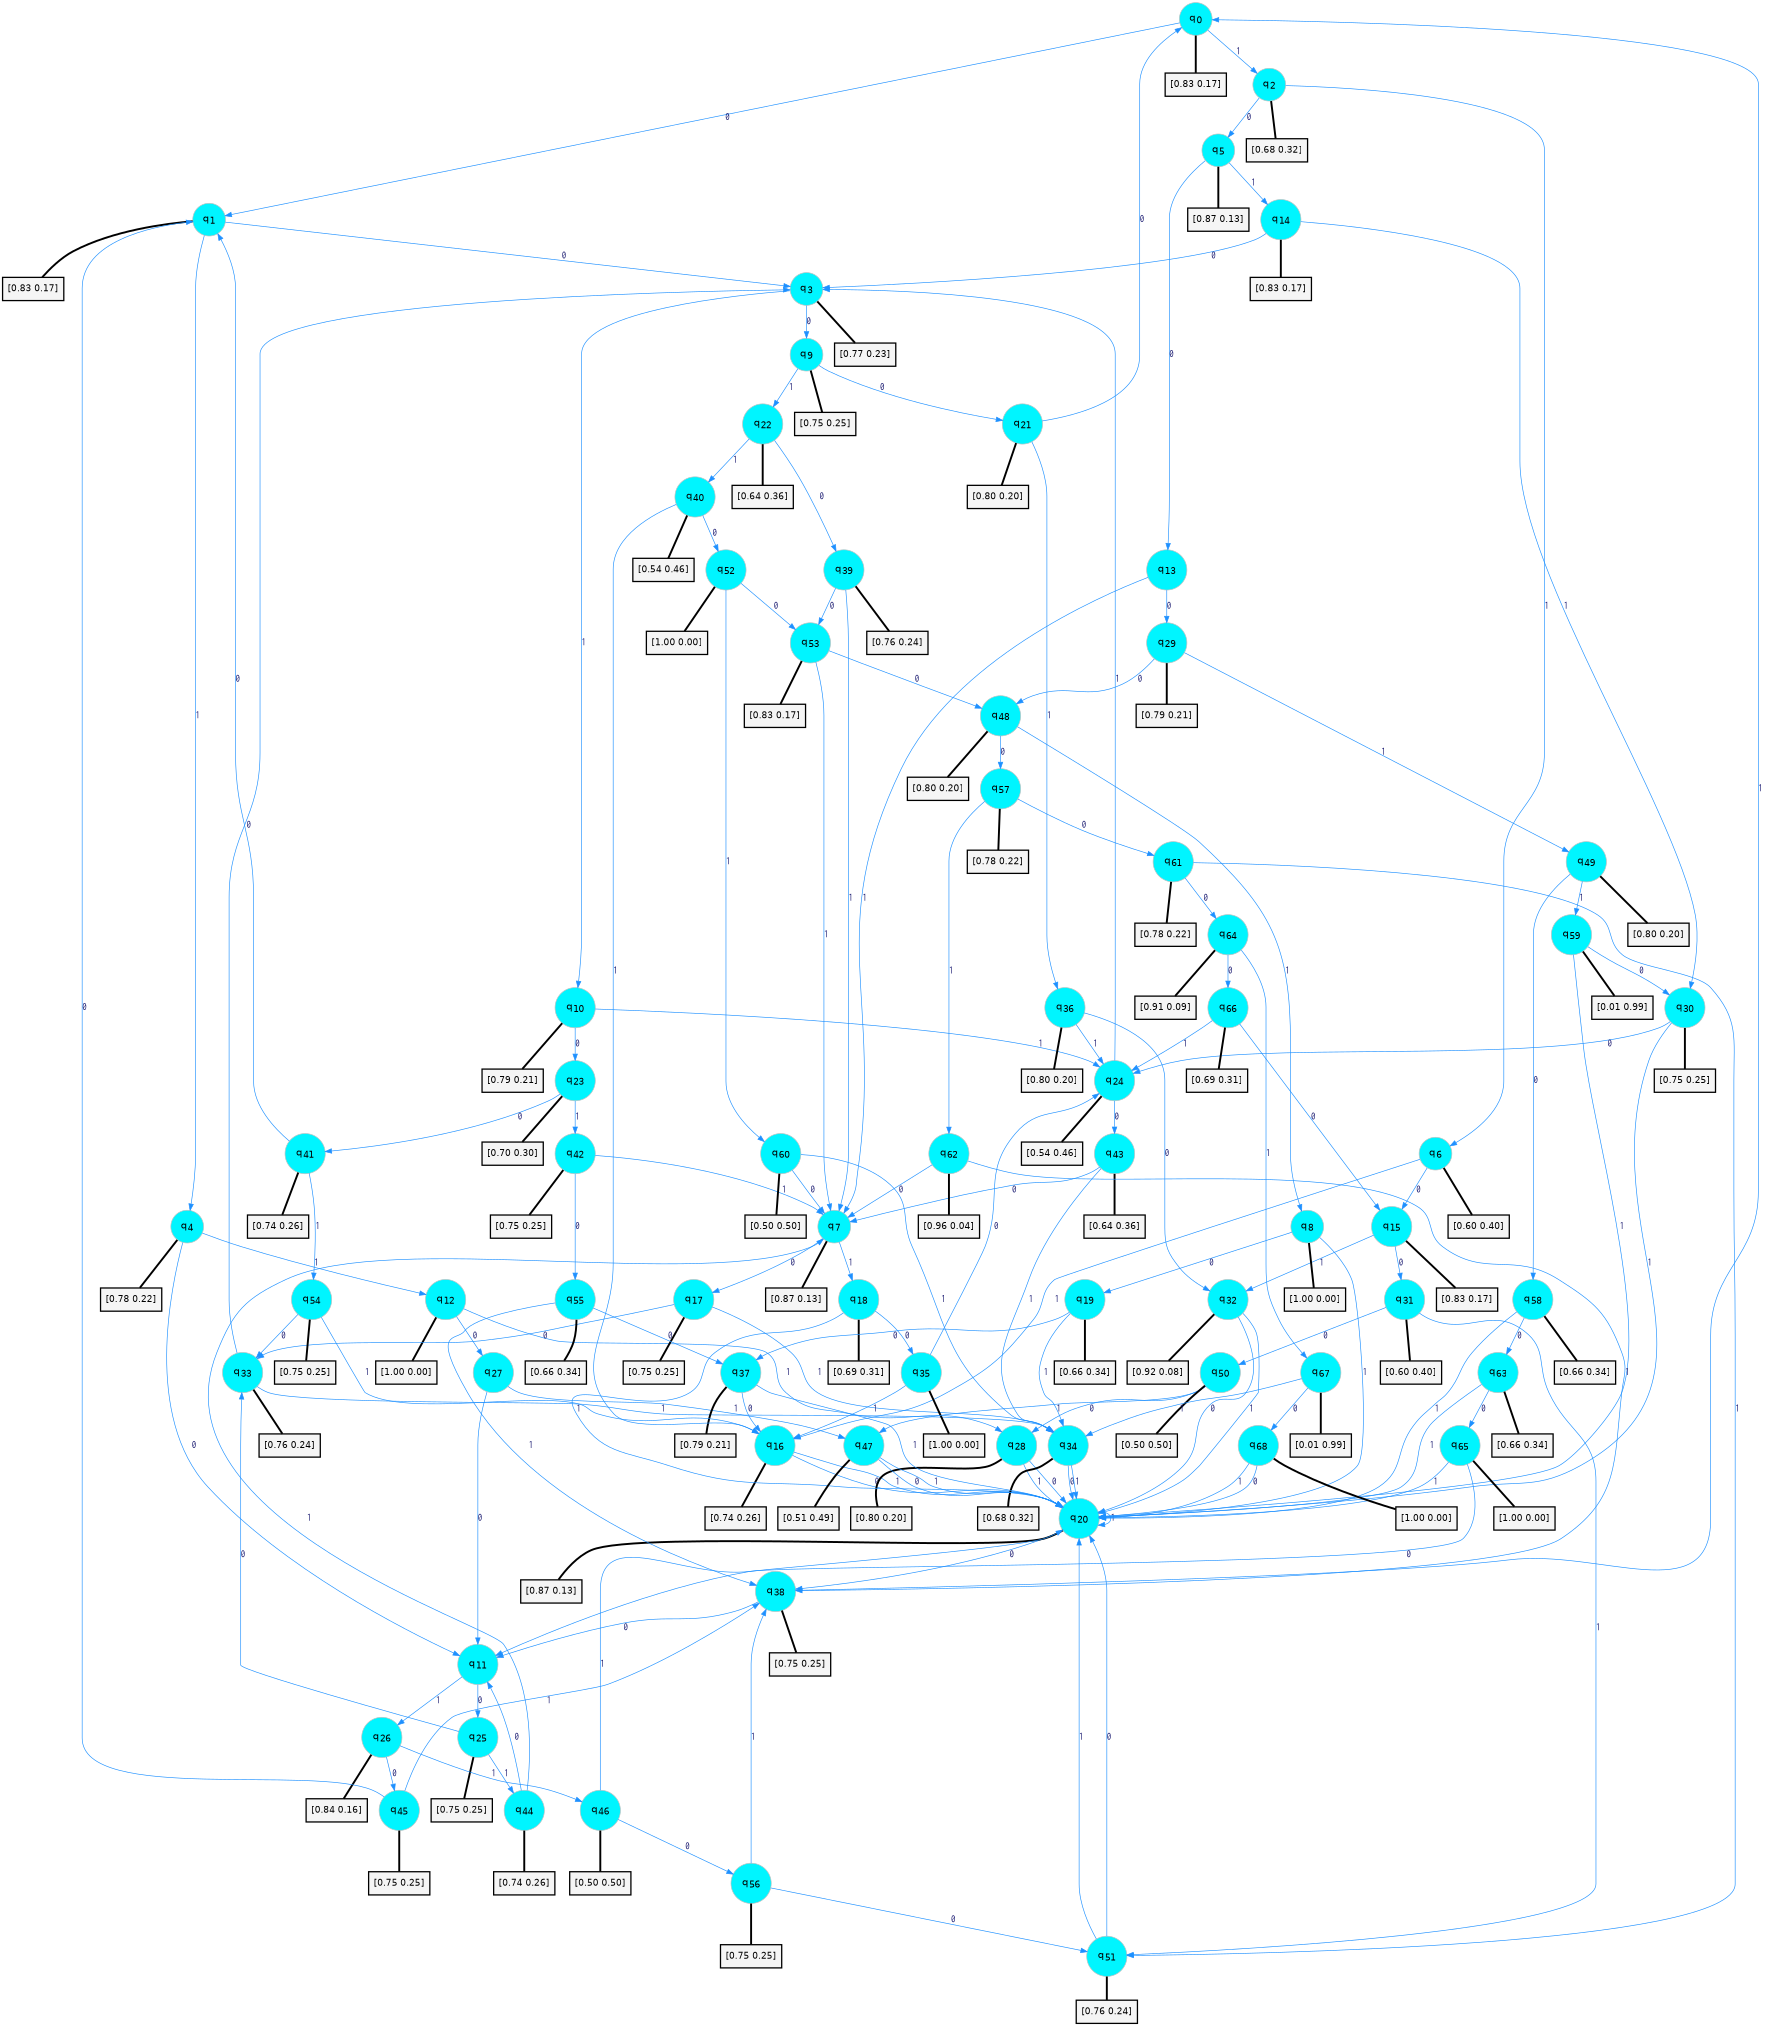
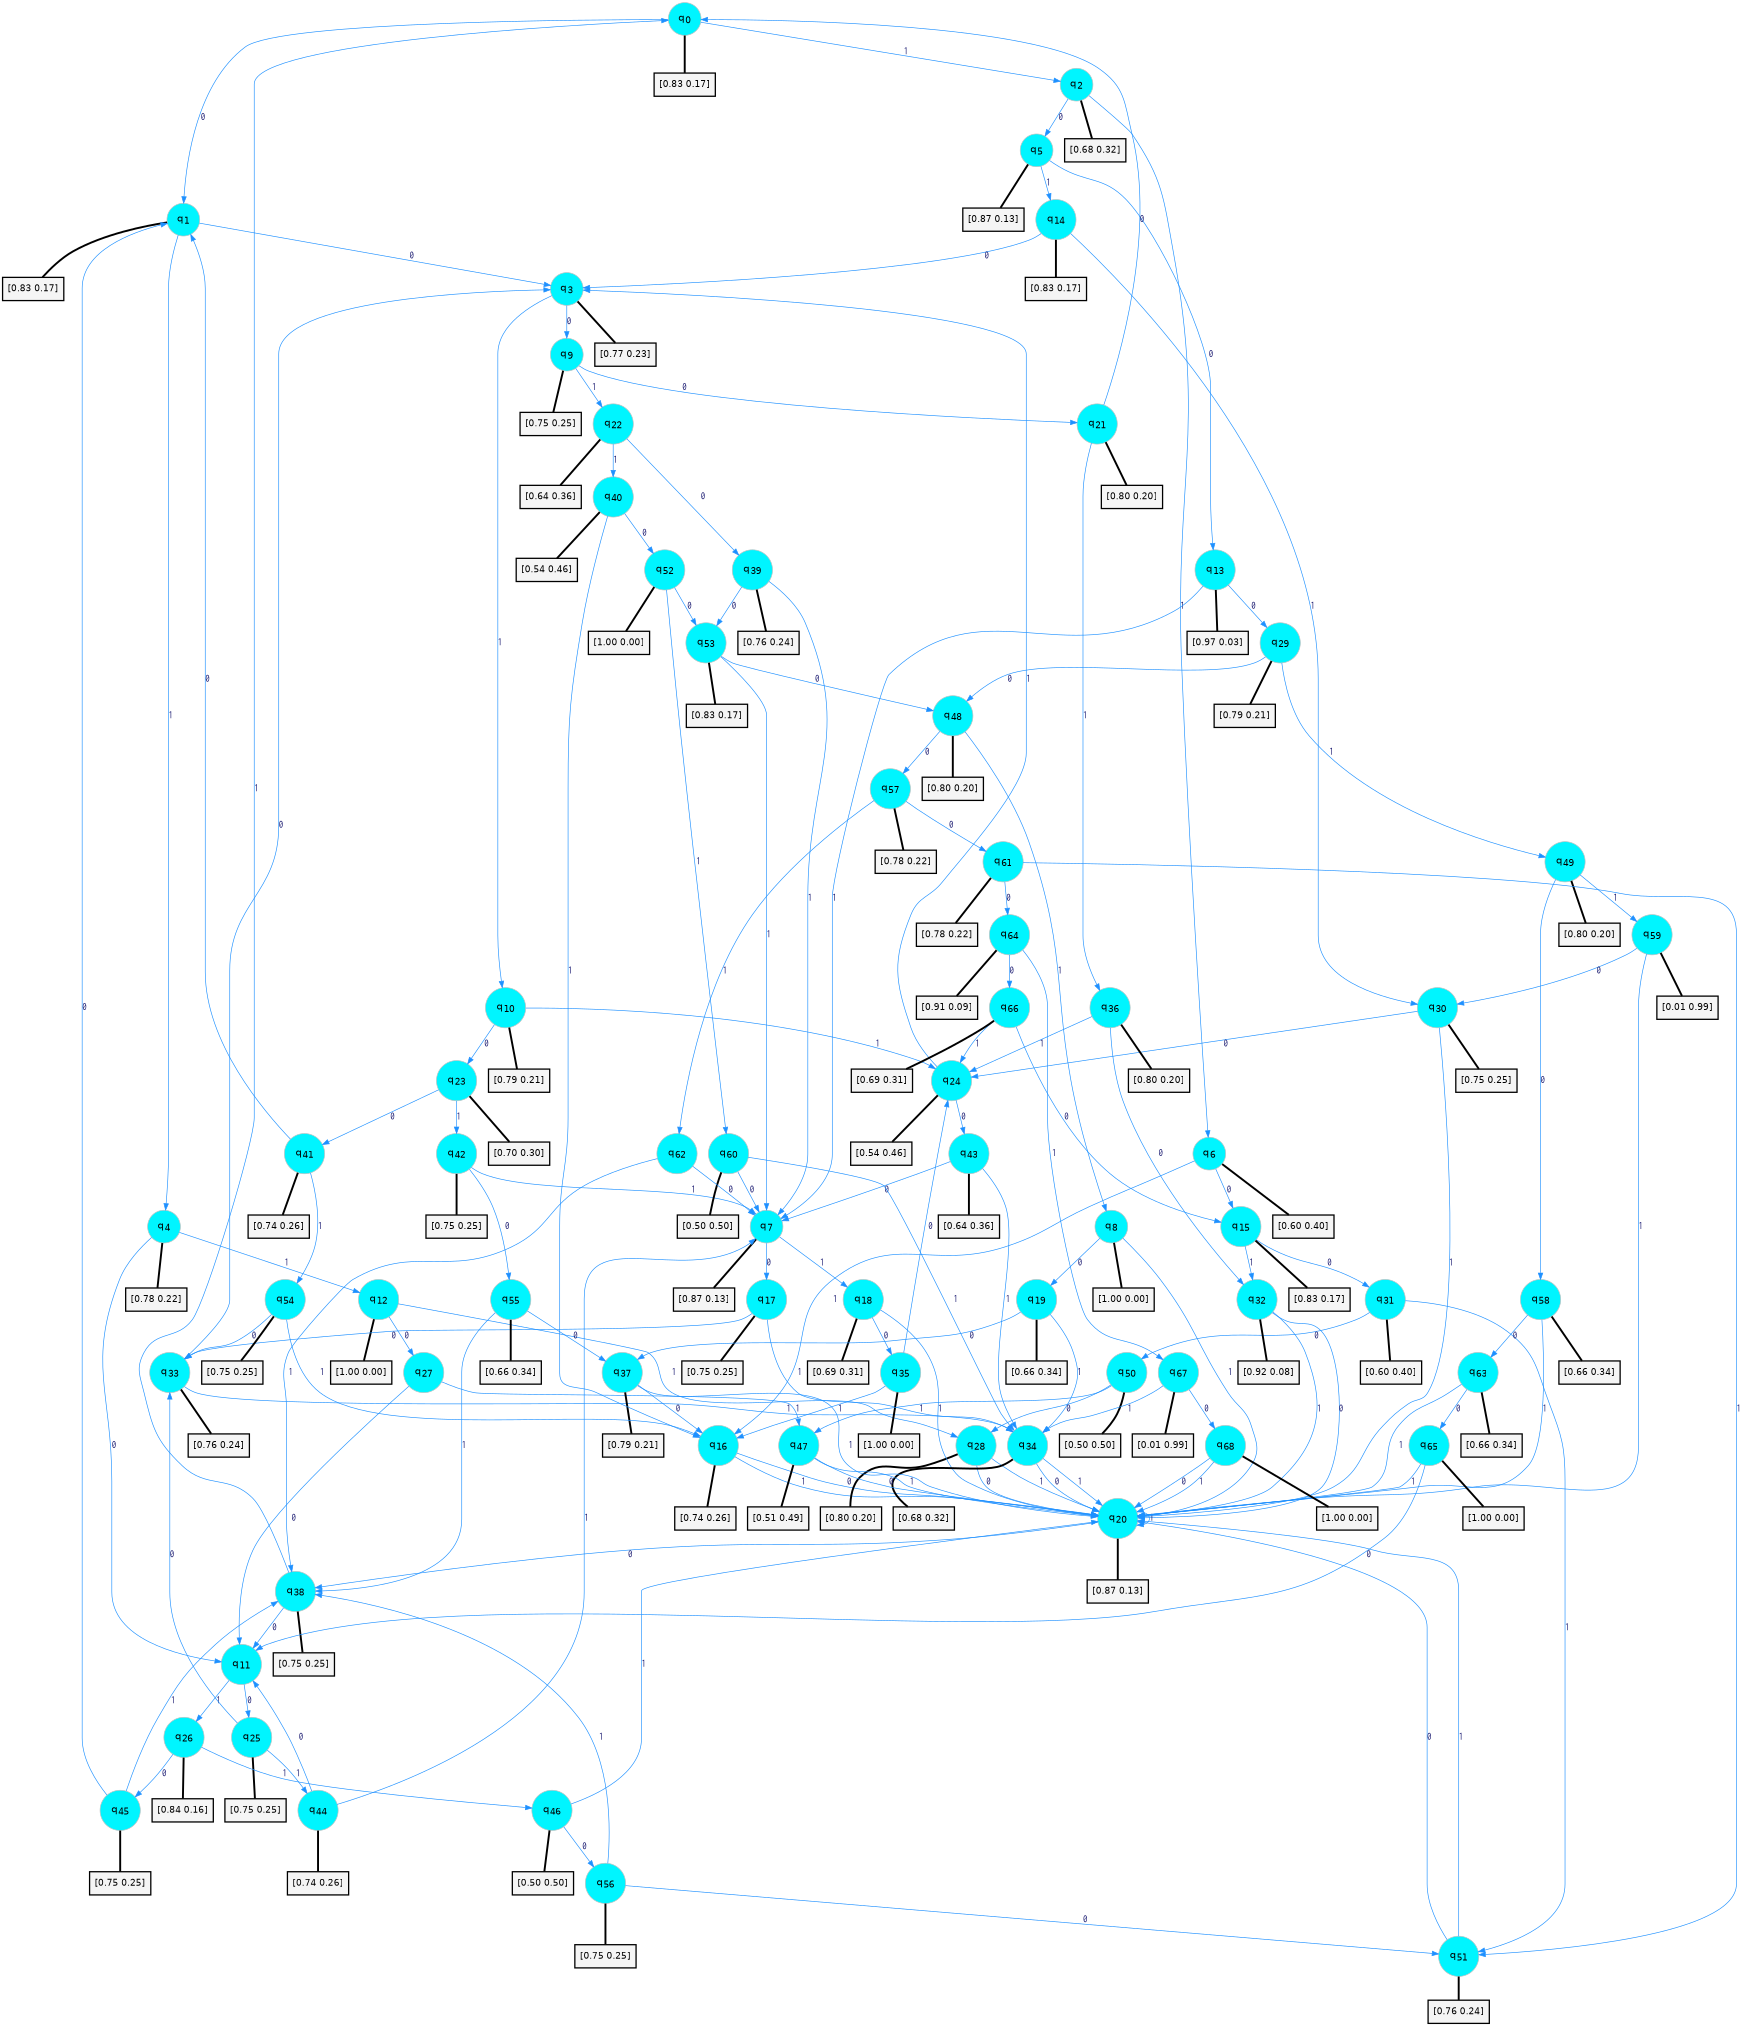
none -> (1218, 643)
(949, 1227) -> none
